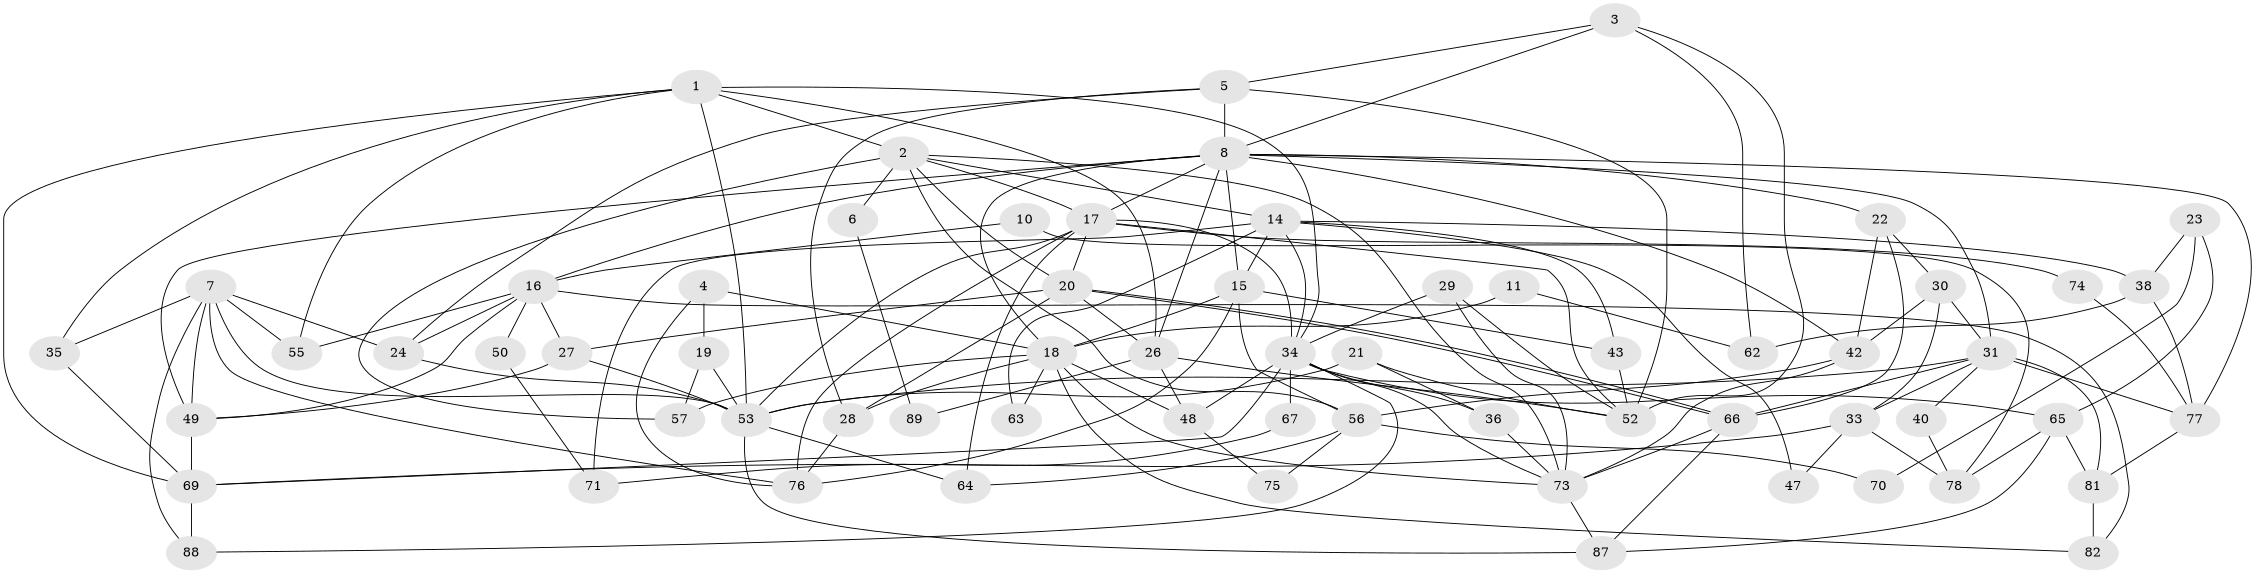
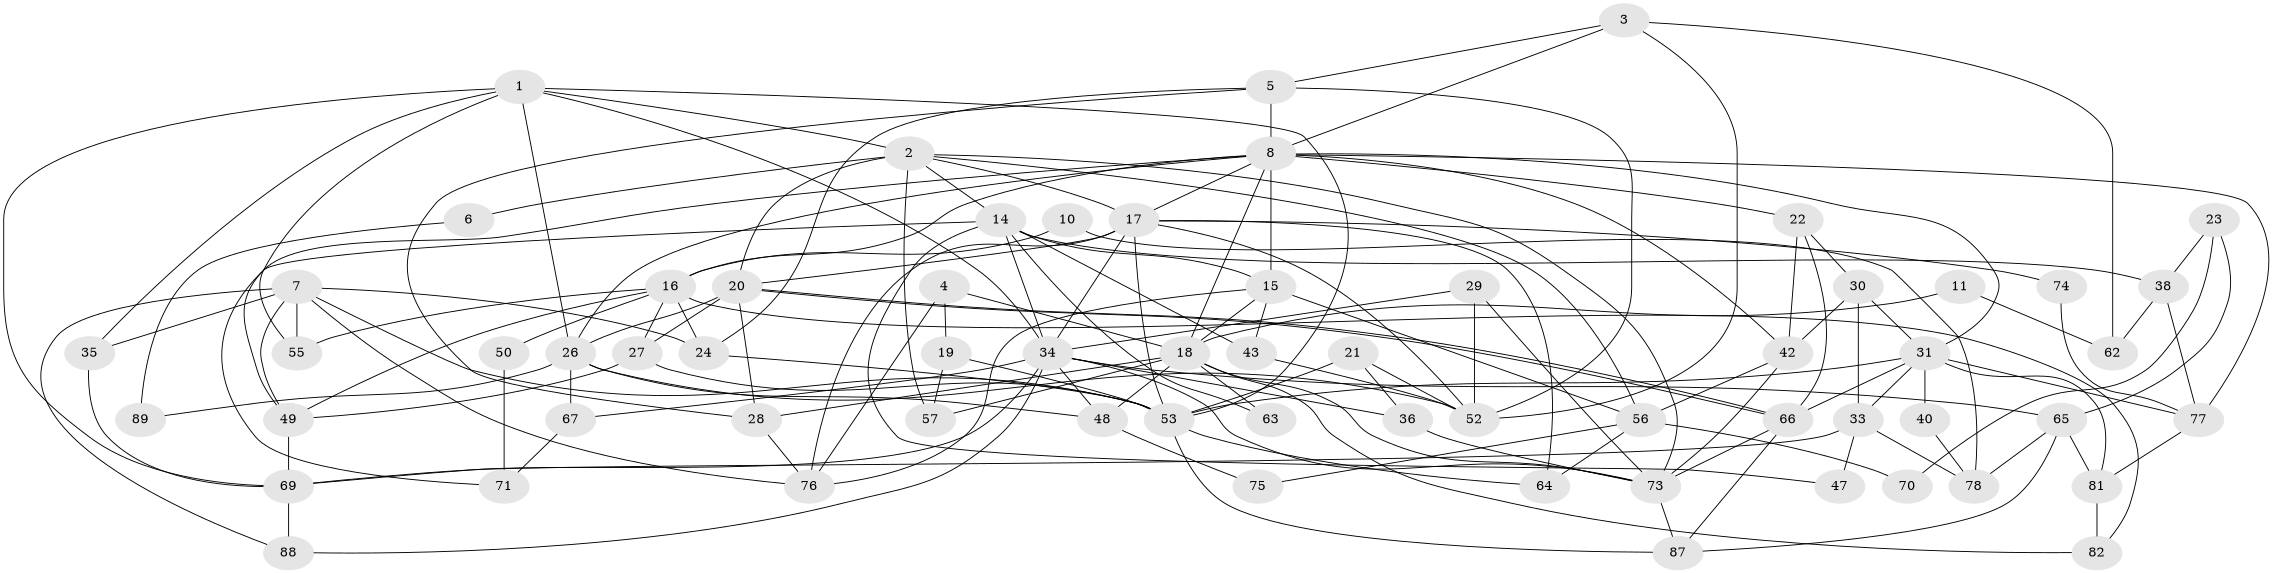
none -> (571, 387)
